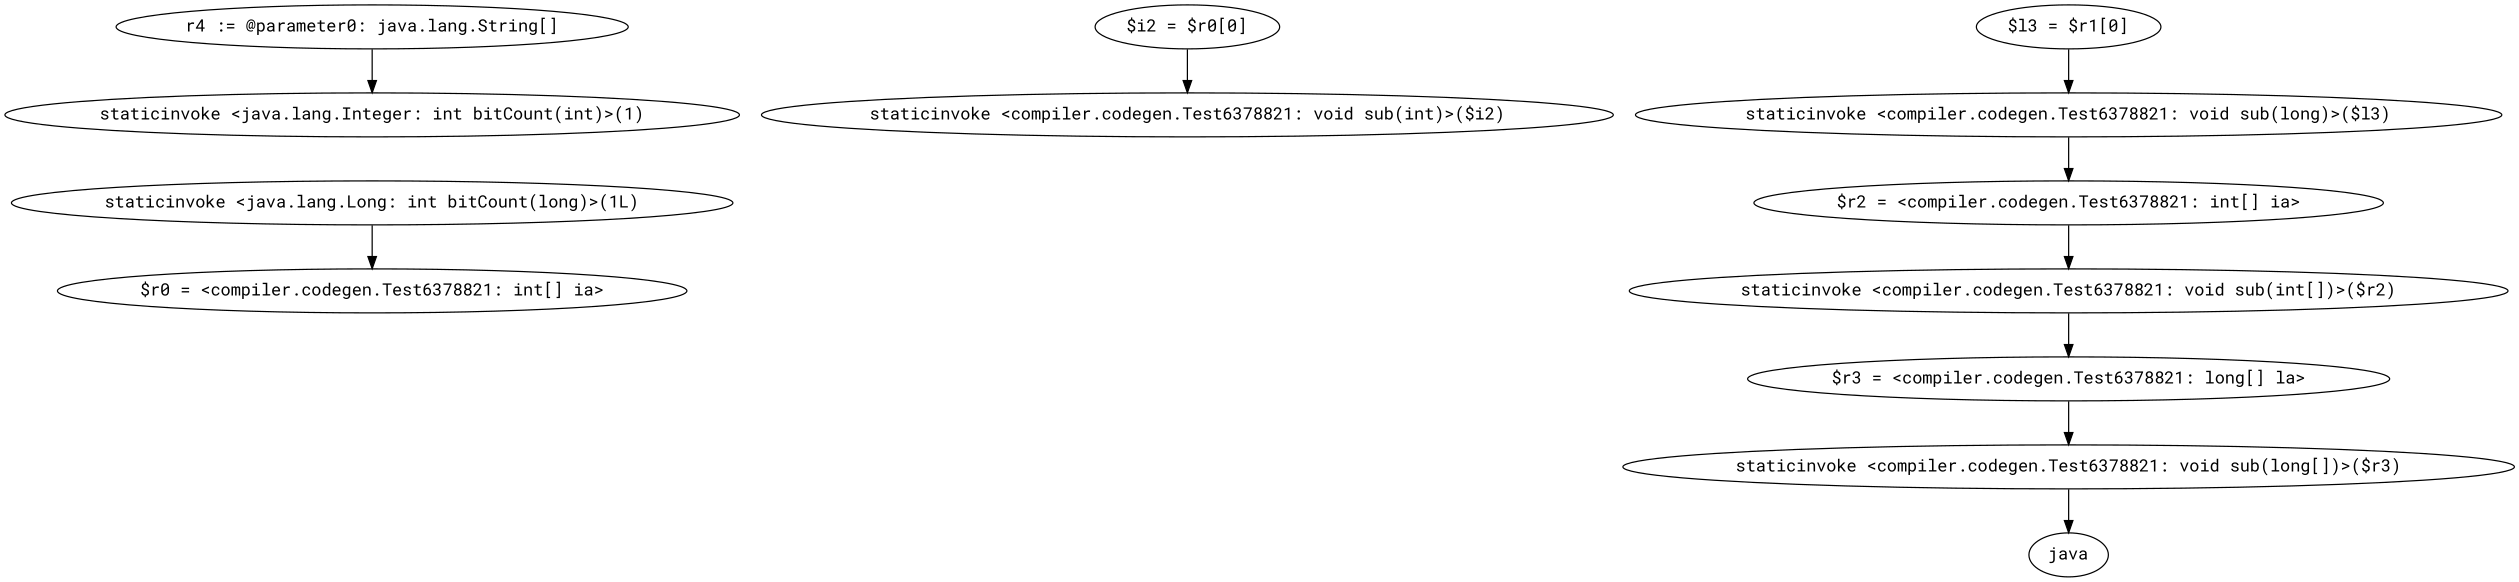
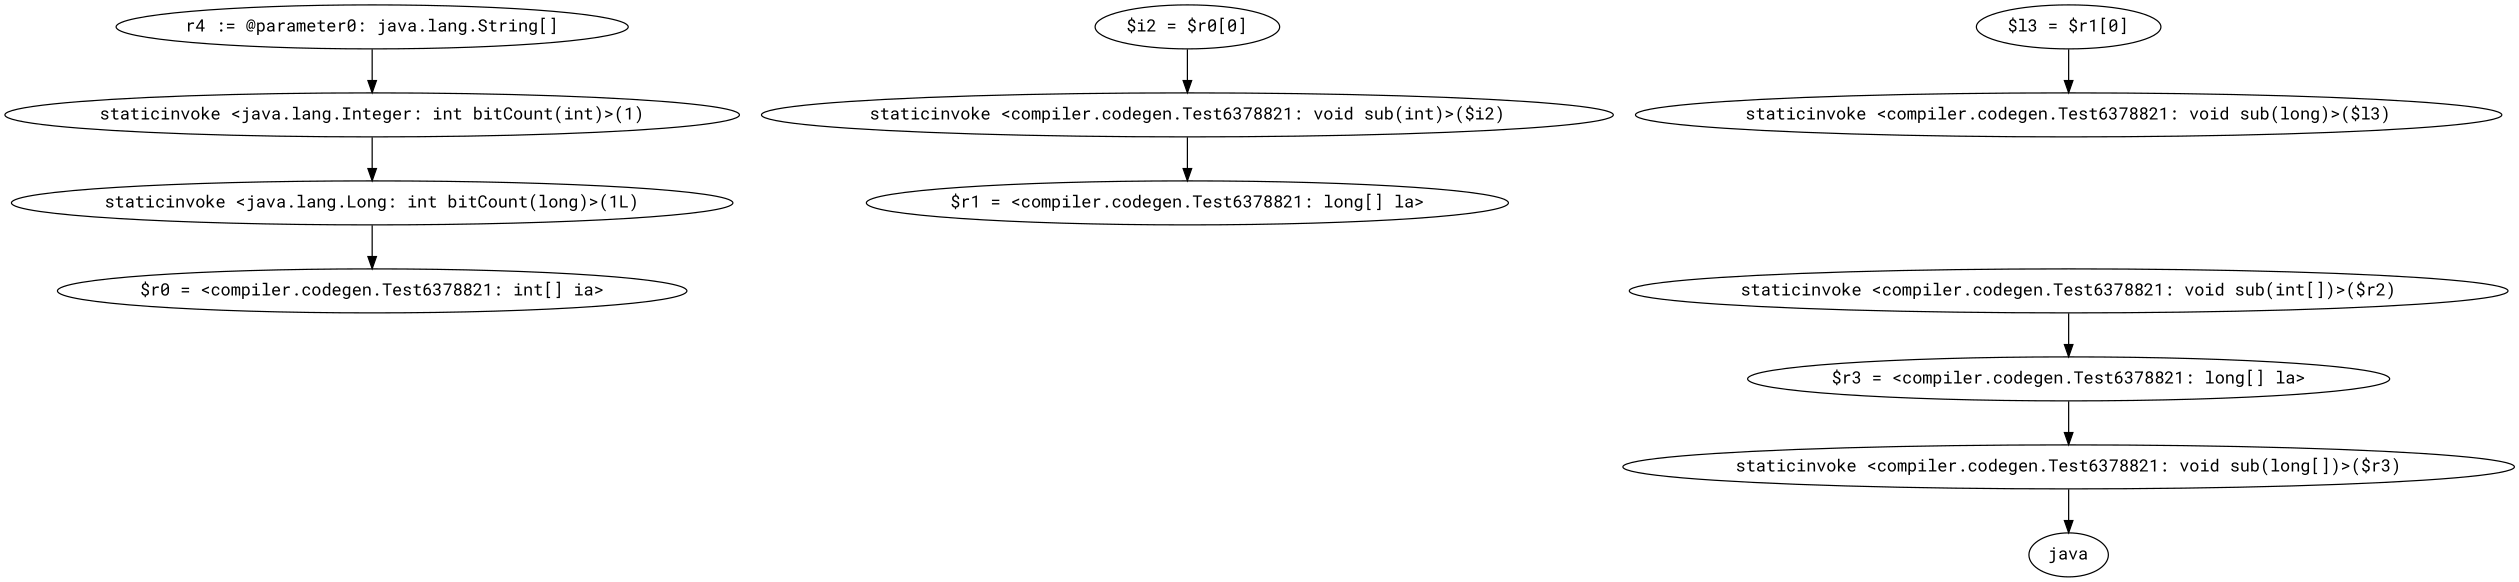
none -> (372, 153)
none -> (1187, 203)
(2069, 203) -> none
